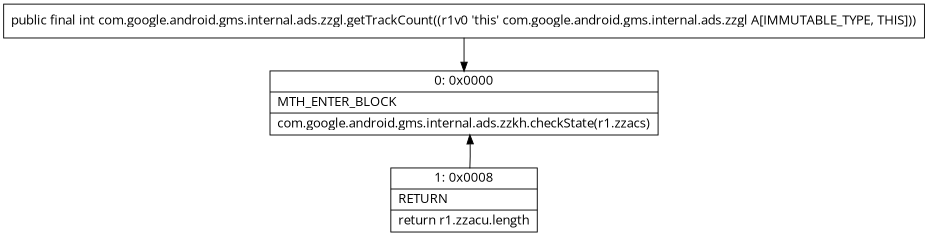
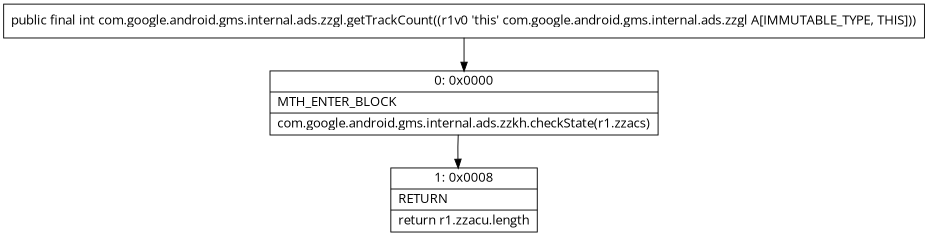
(470, 156) -> (458, 147)
